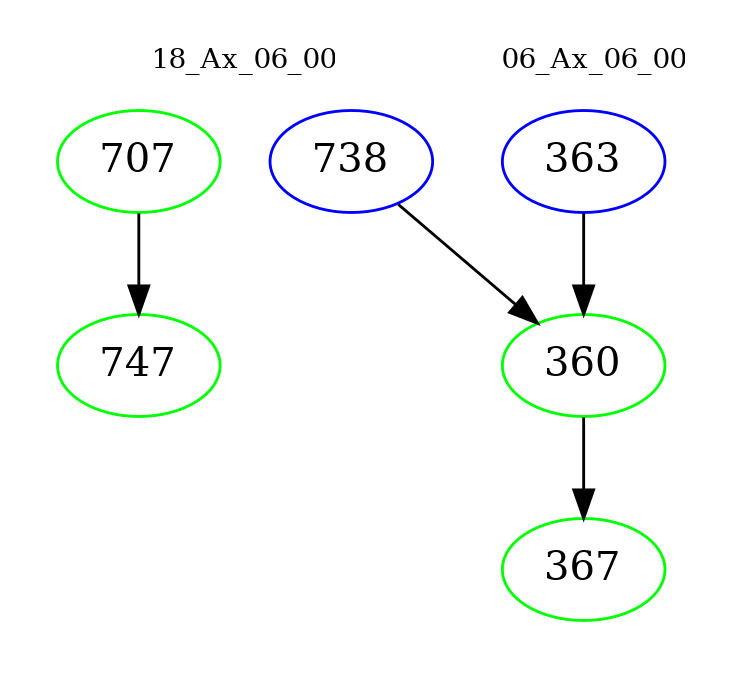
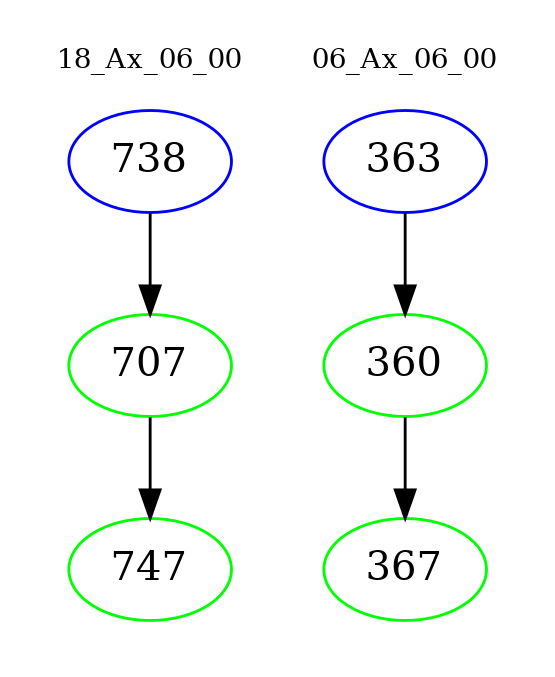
(436, 237) -> (150, 250)
